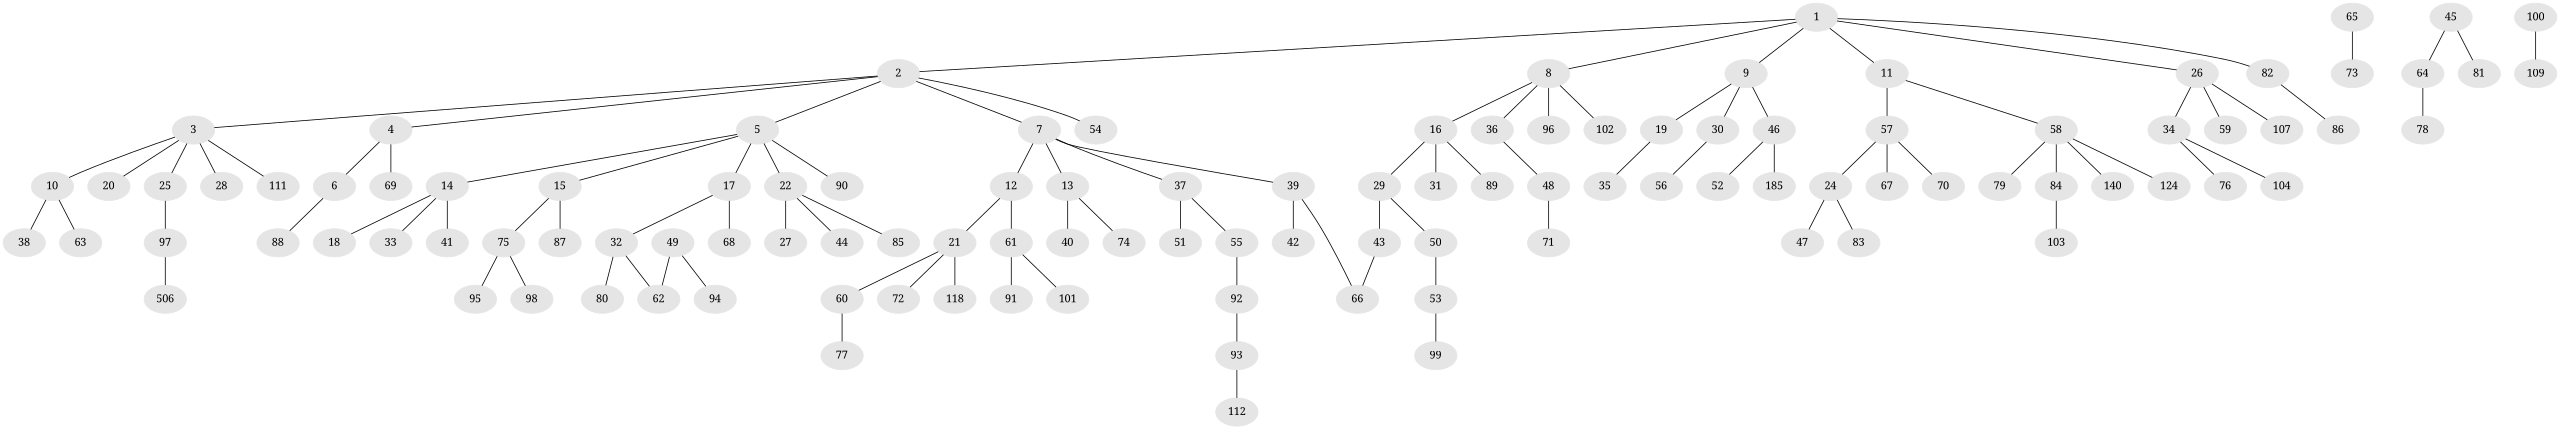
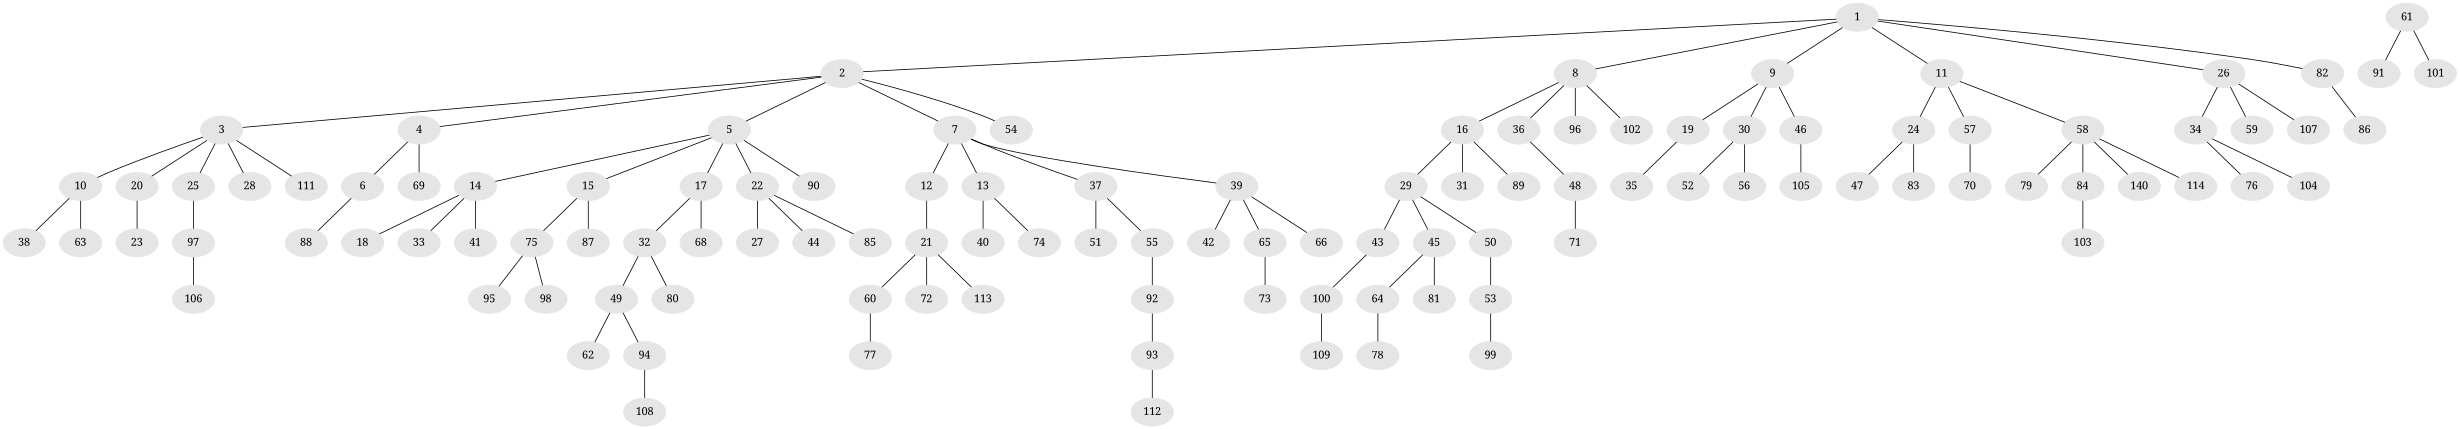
(1746, 158) -> (1716, 158)
(1859, 158) -> (1928, 102)
(1774, 186) -> (1801, 186)
(1887, 186) -> none
(2169, 186) -> (2196, 186)
(1011, 215) -> none
none -> (1251, 215)
none -> (1420, 215)
none -> (137, 243)
(638, 271) -> (631, 271)
(1368, 271) -> (1350, 271)
(165, 299) -> (193, 299)
(955, 299) -> (983, 299)
none -> (645, 412)
